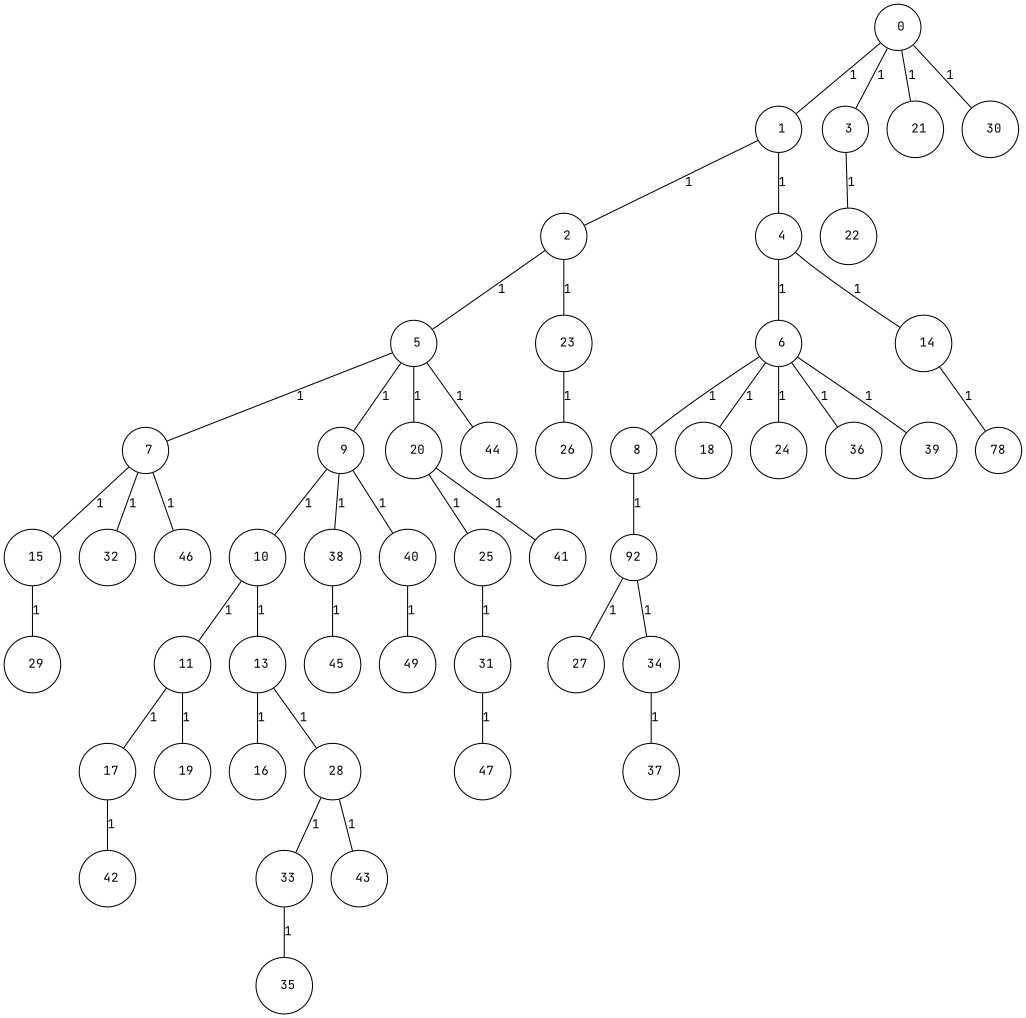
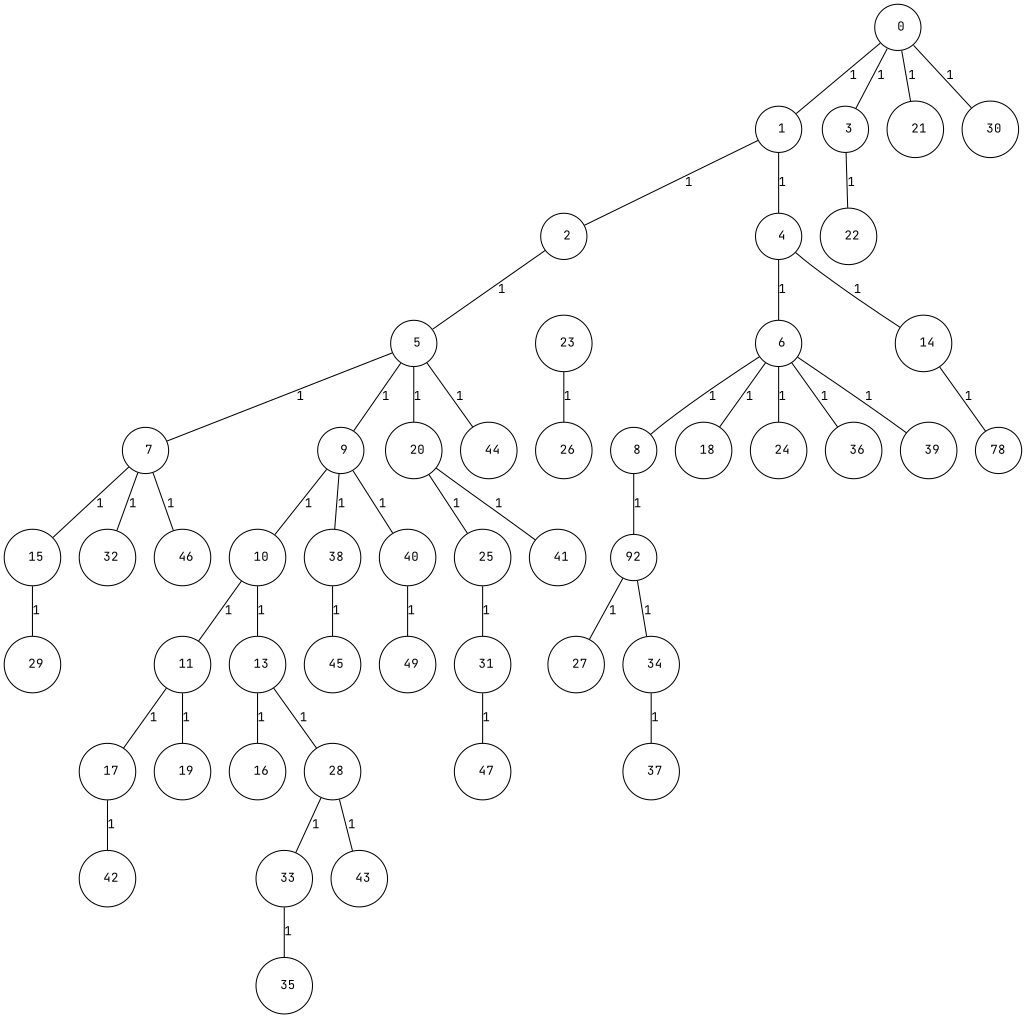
(564, 287) -> none
